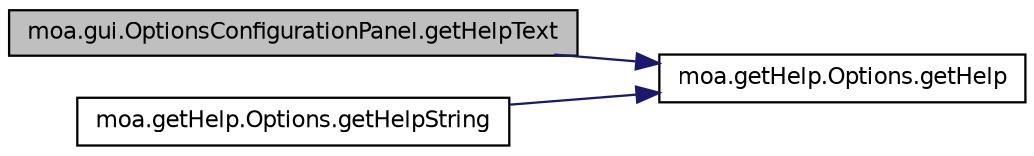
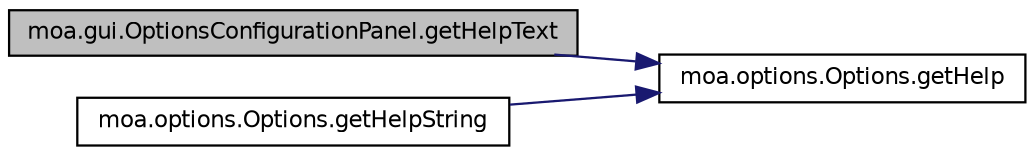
(842, 78) -> (842, 78)
(293, 122) -> (293, 122)
